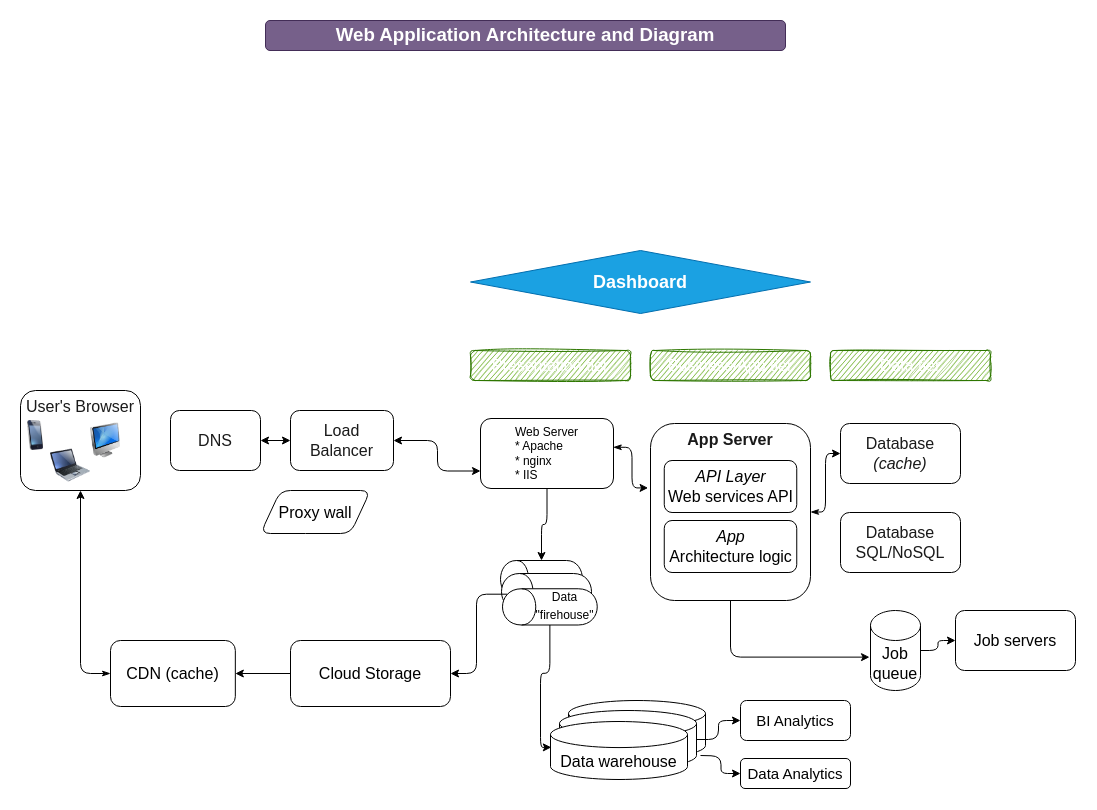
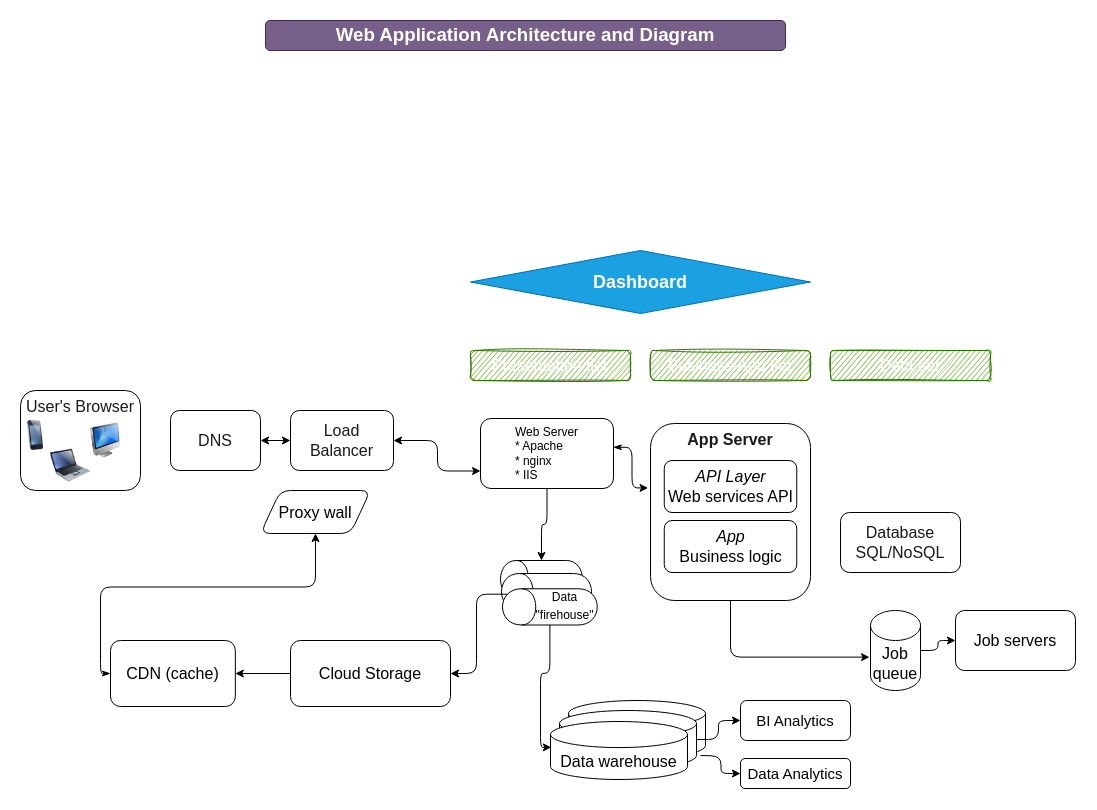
(901, 454) -> none
(826, 483) -> none
(731, 547) -> (731, 547)
(81, 591) -> (189, 587)
